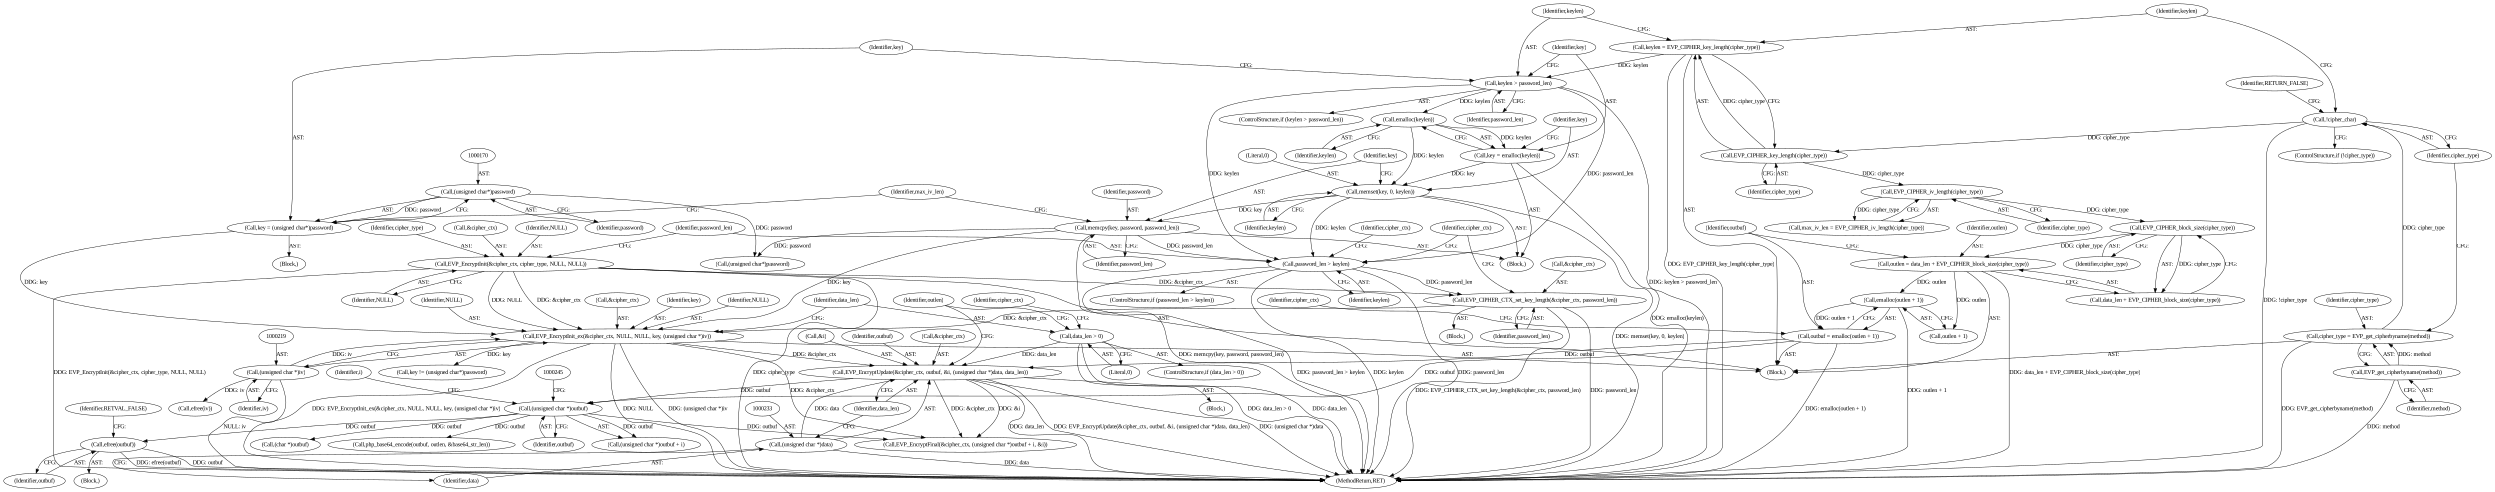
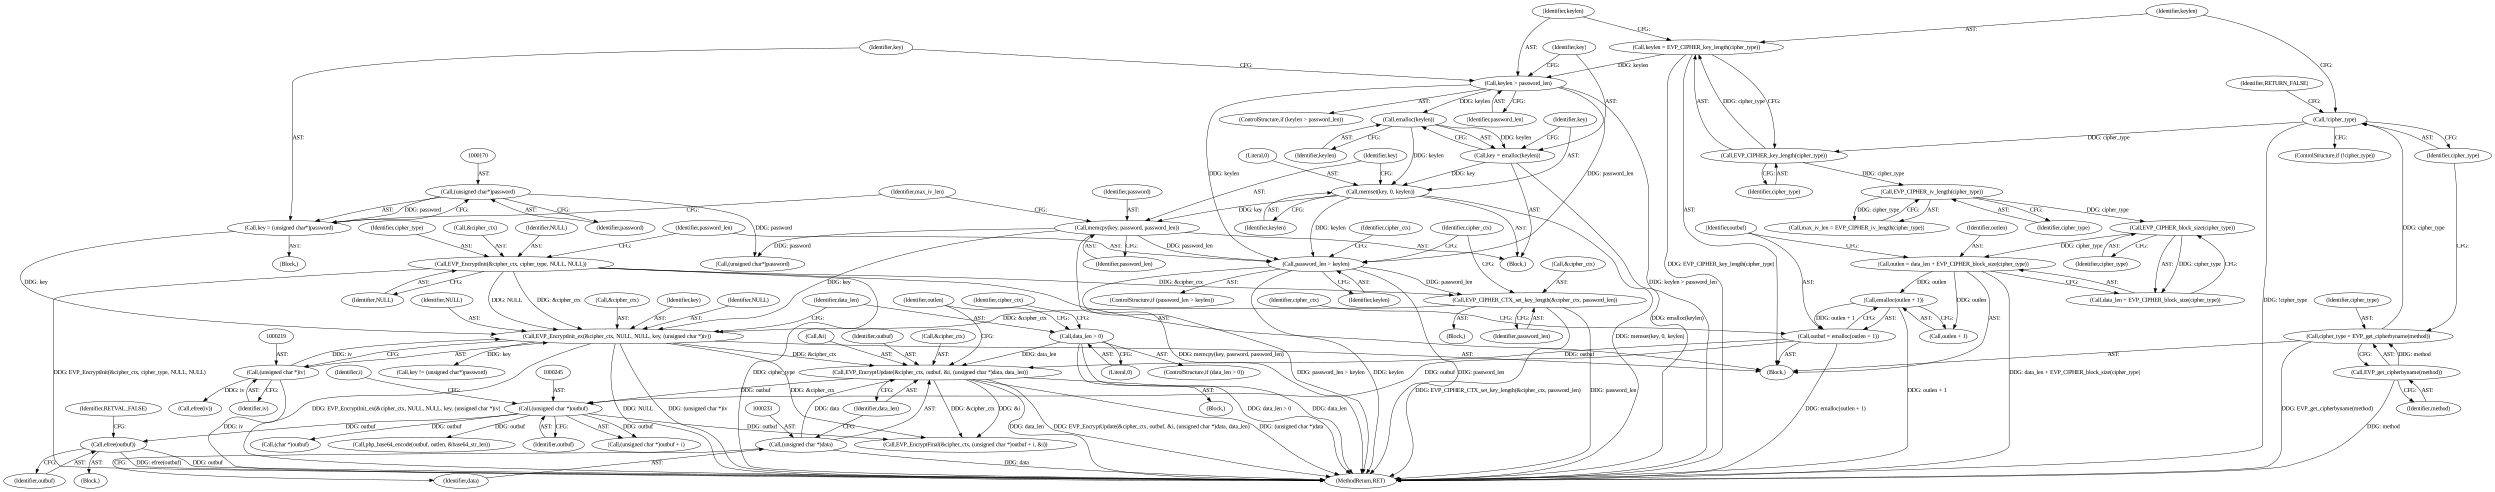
(2335, 120) -> (2335, 120)
(560, 391) -> (560, 391)
(235, 427) -> (233, 427)
